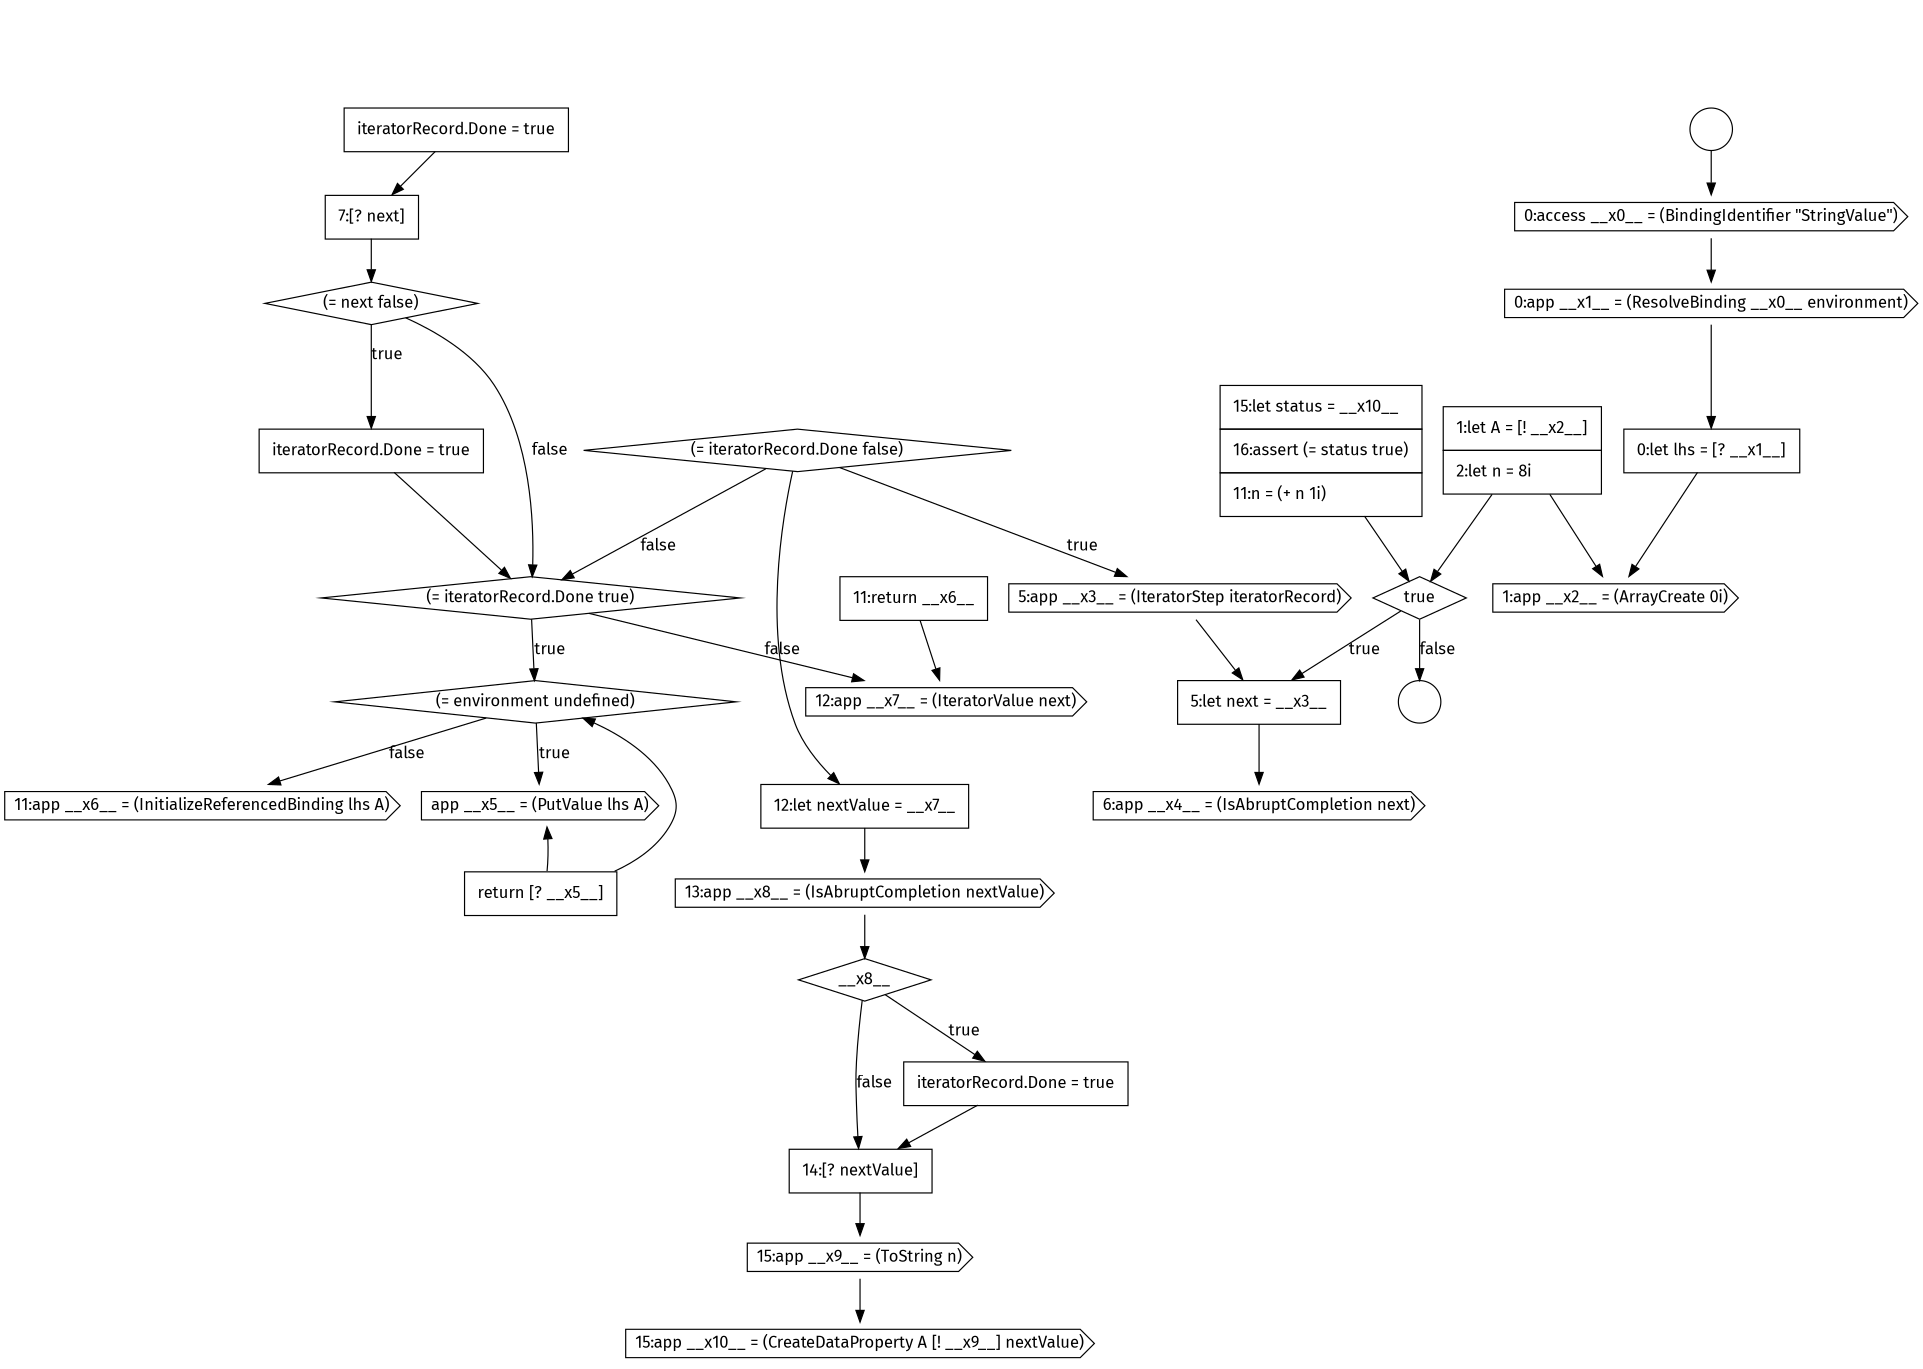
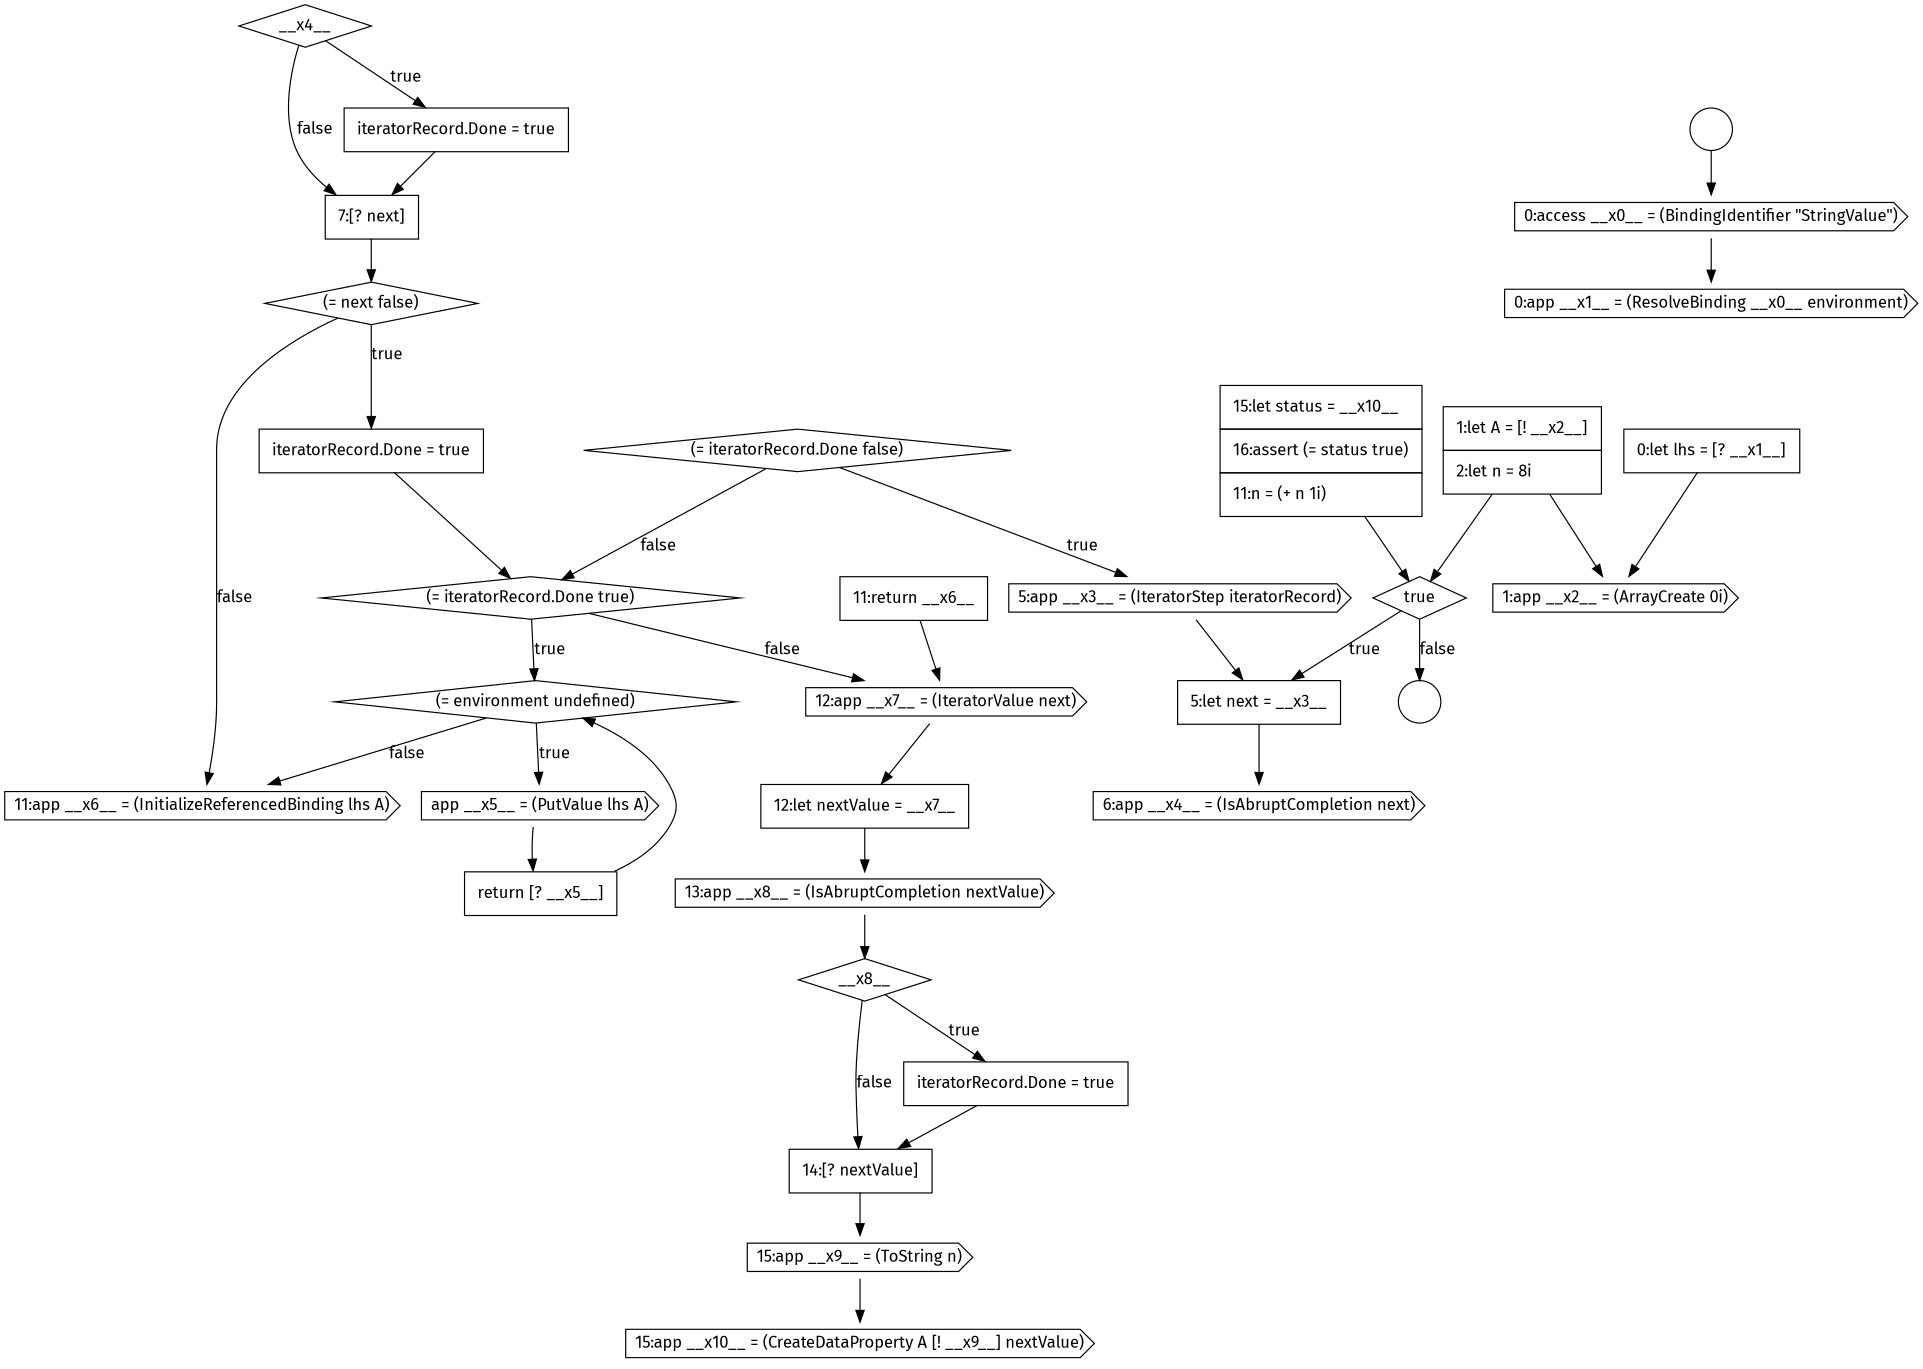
none -> (305, 26)
(1711, 370) -> none
(511, 418) -> (217, 517)
(778, 630) -> (909, 749)
(548, 855) -> (532, 843)
